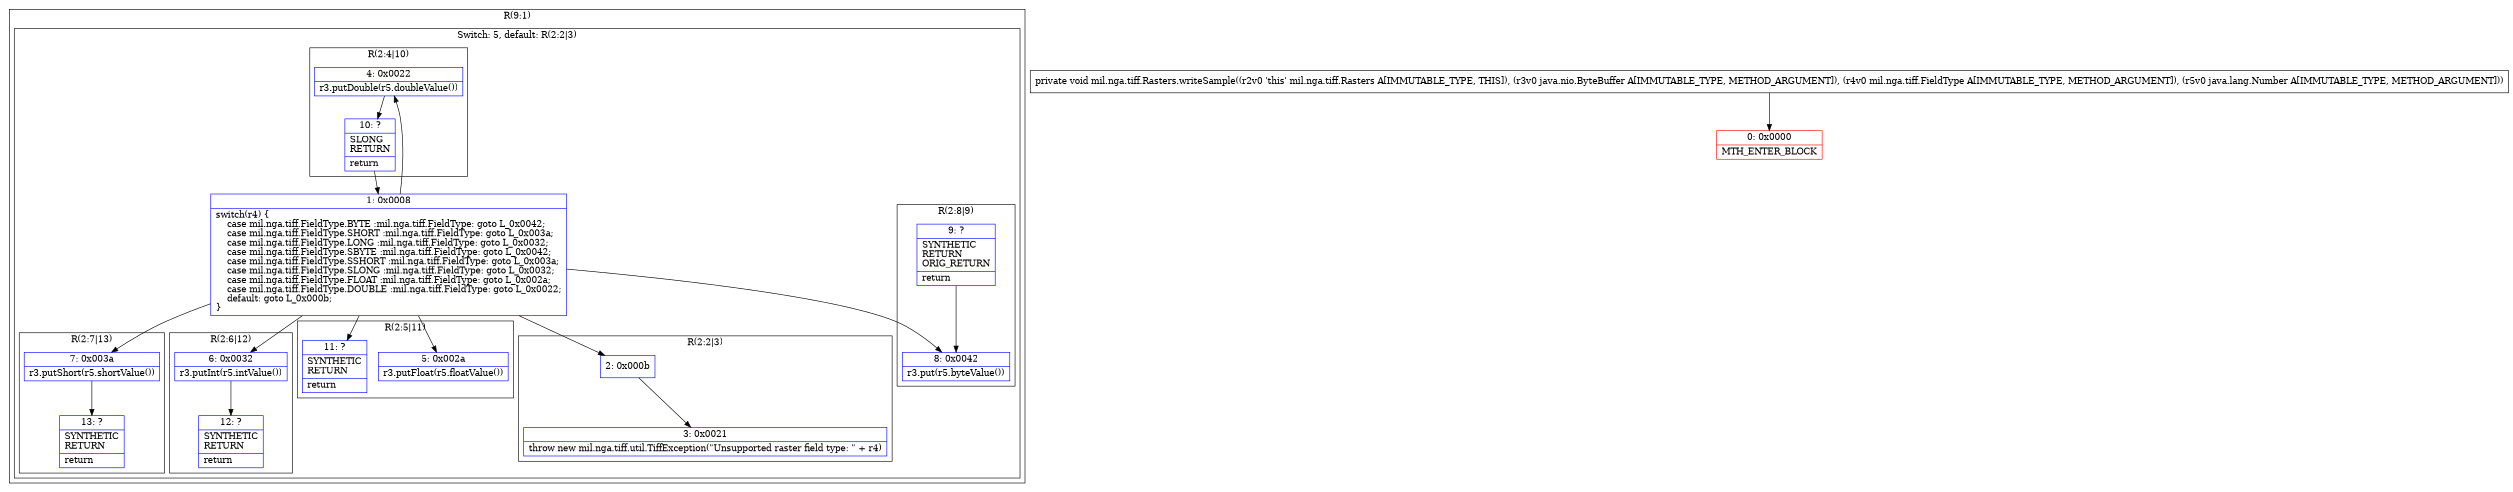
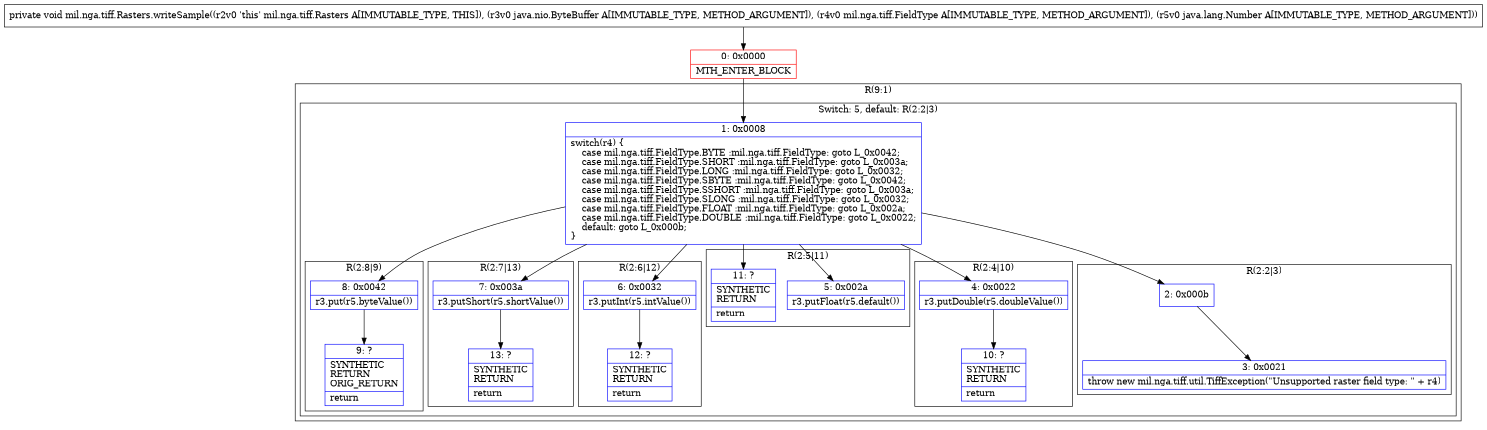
(367, 140) -> (994, 370)
(376, 180) -> (743, 97)
(956, 316) -> (364, 324)
(443, 373) -> (846, 302)
